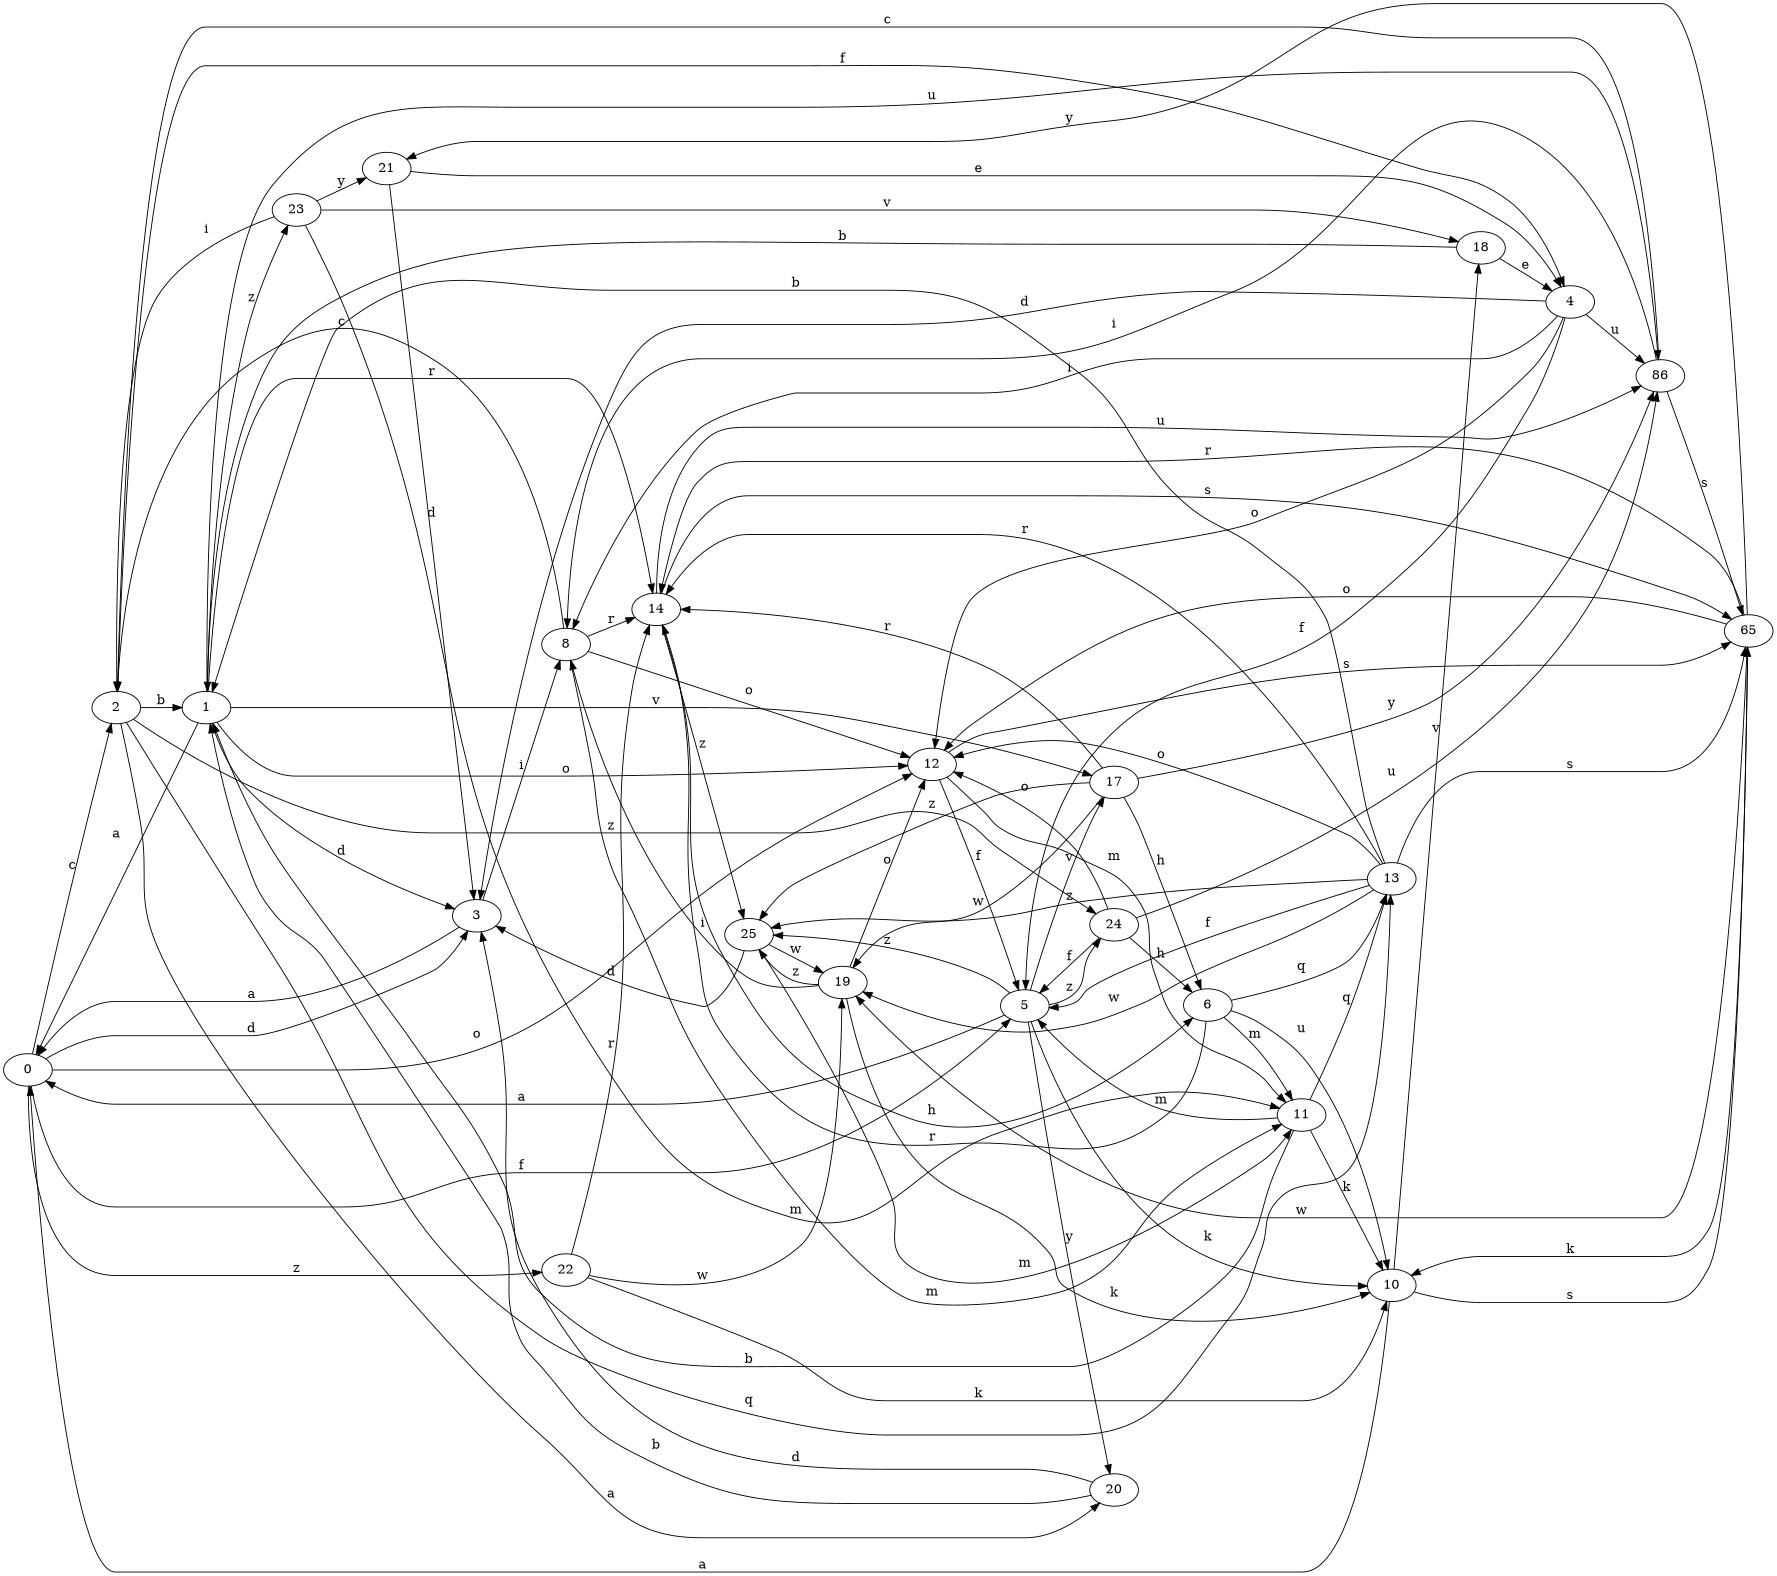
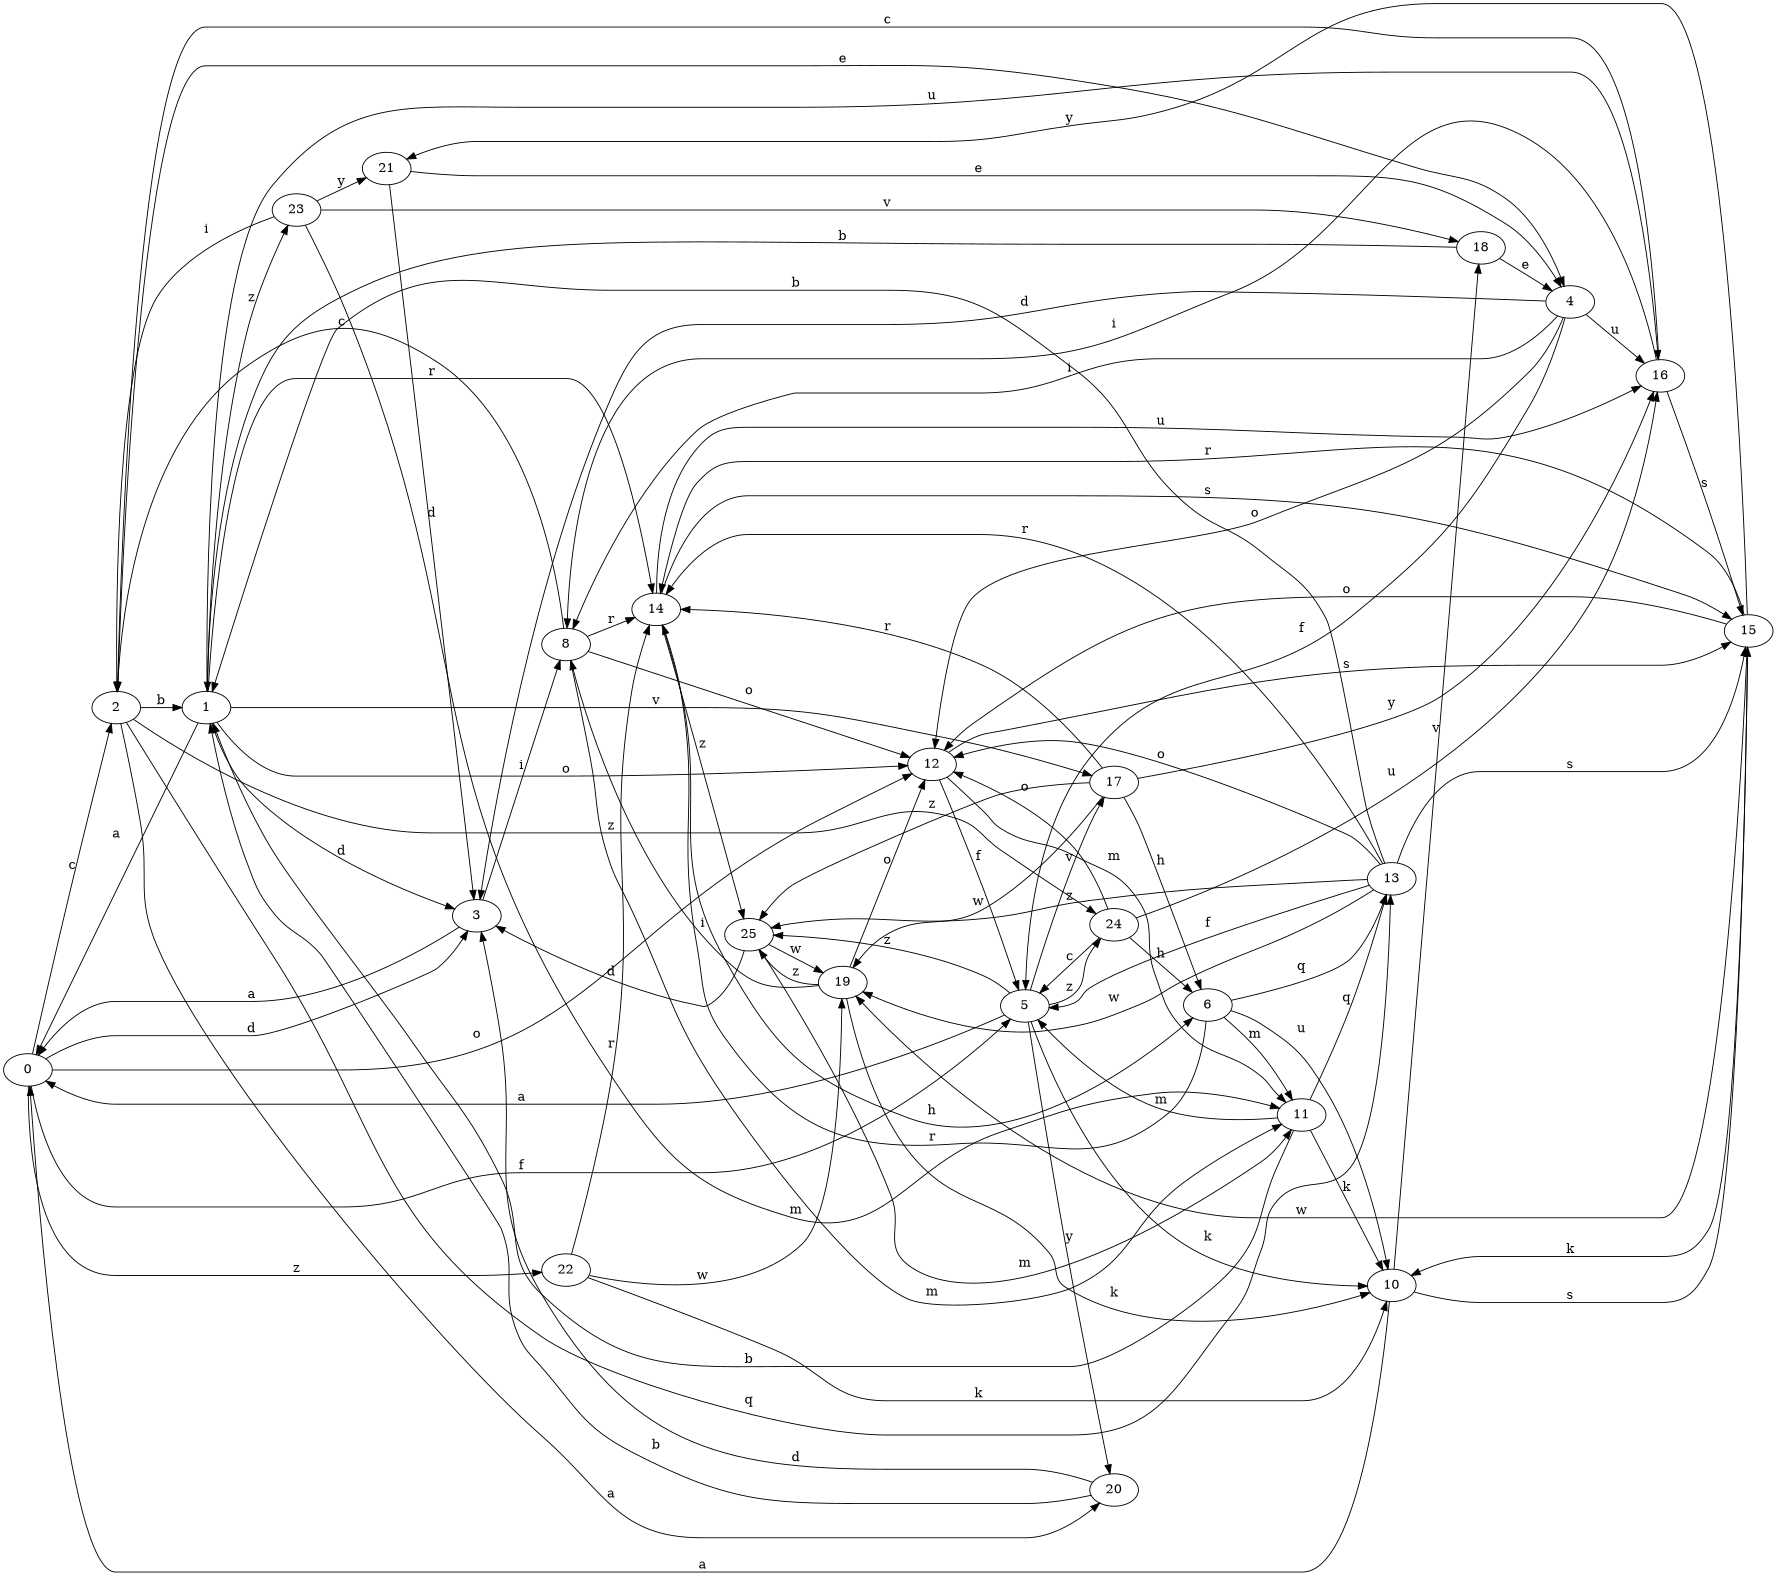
(843, 59) -> (843, 59)
(1660, 376) -> (1660, 376)
(1749, 631) -> (1749, 631)
(1069, 957) -> (1069, 957)
